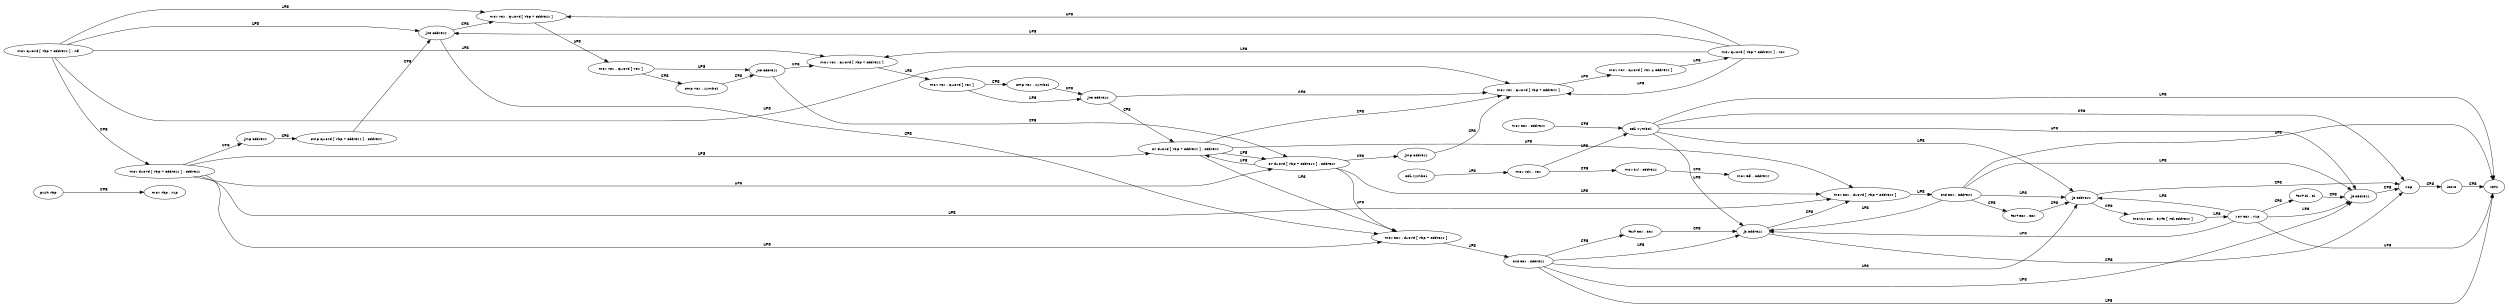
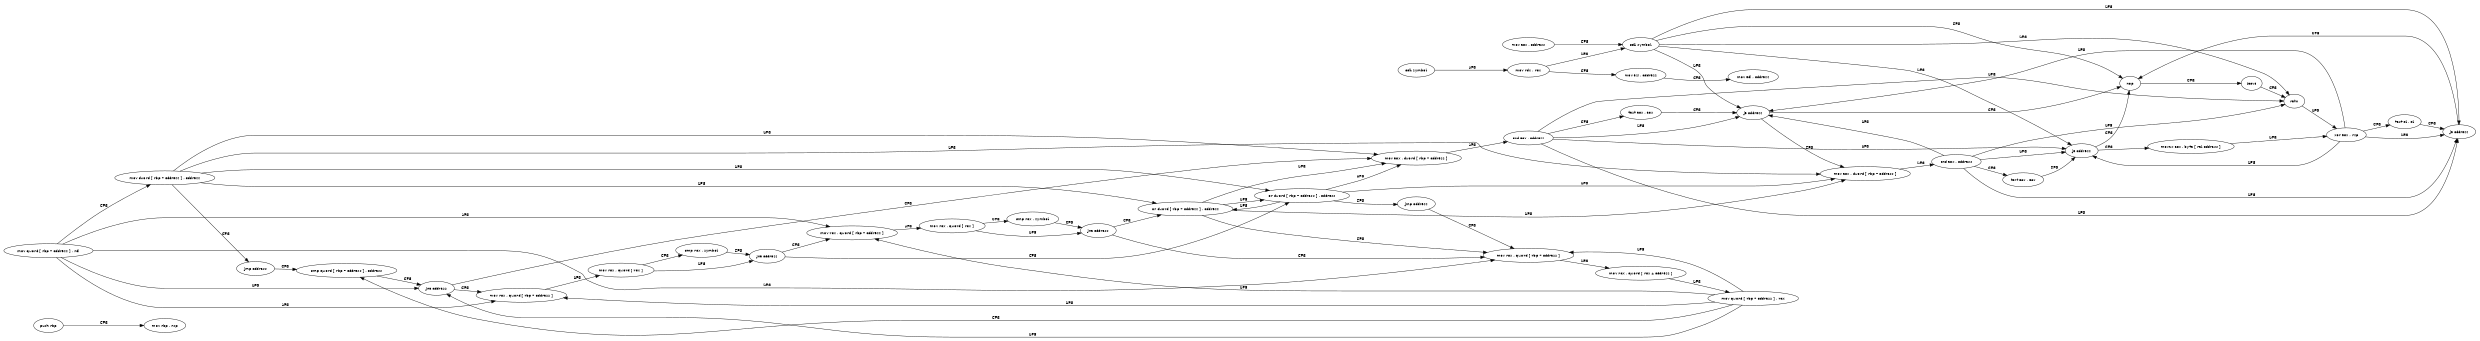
(2387, 248) -> (2318, 116)
none -> (1045, 320)
